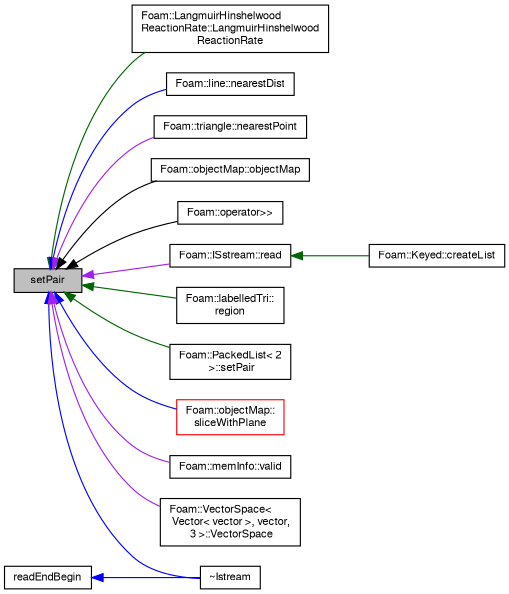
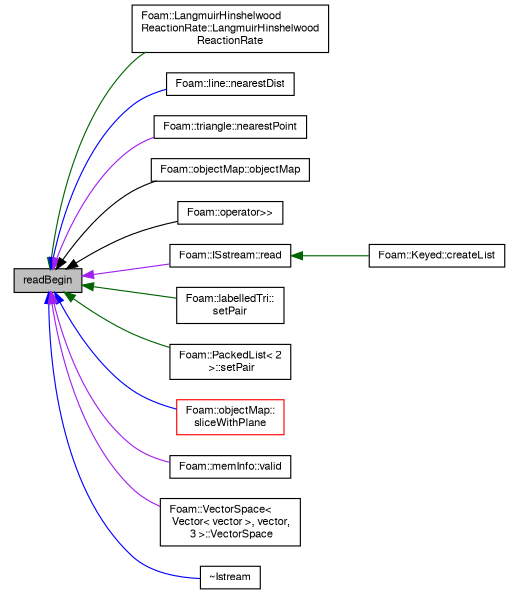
(48, 281) -> (48, 281)
(230, 305) -> (230, 305)
(48, 578) -> none
